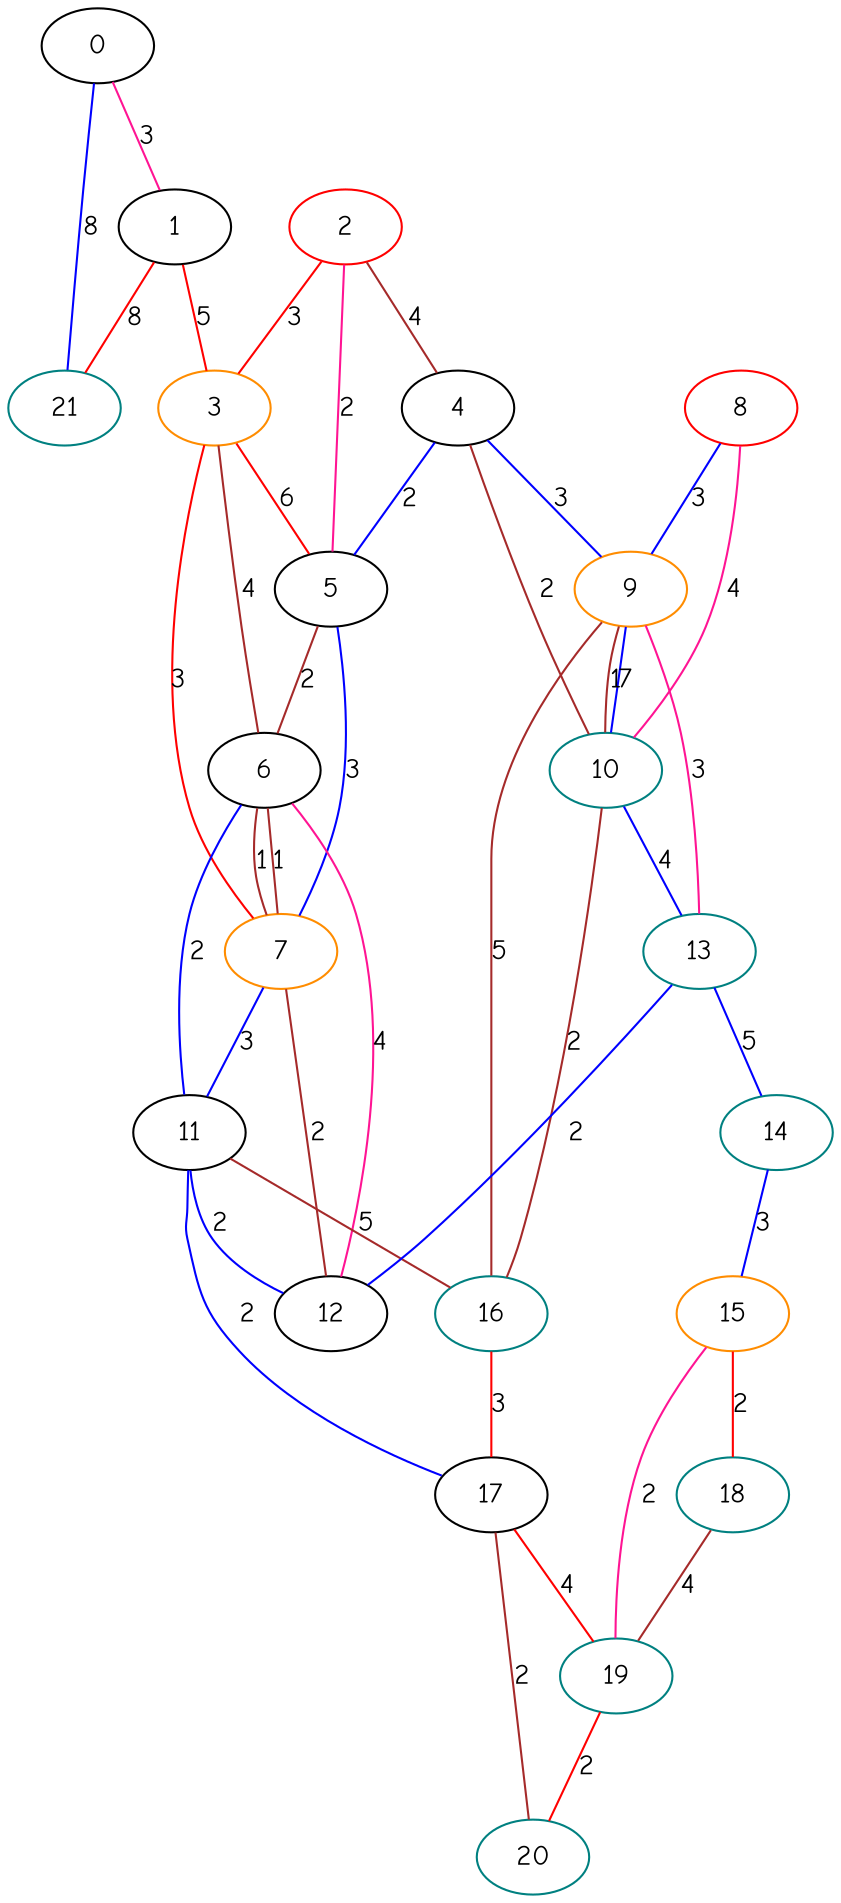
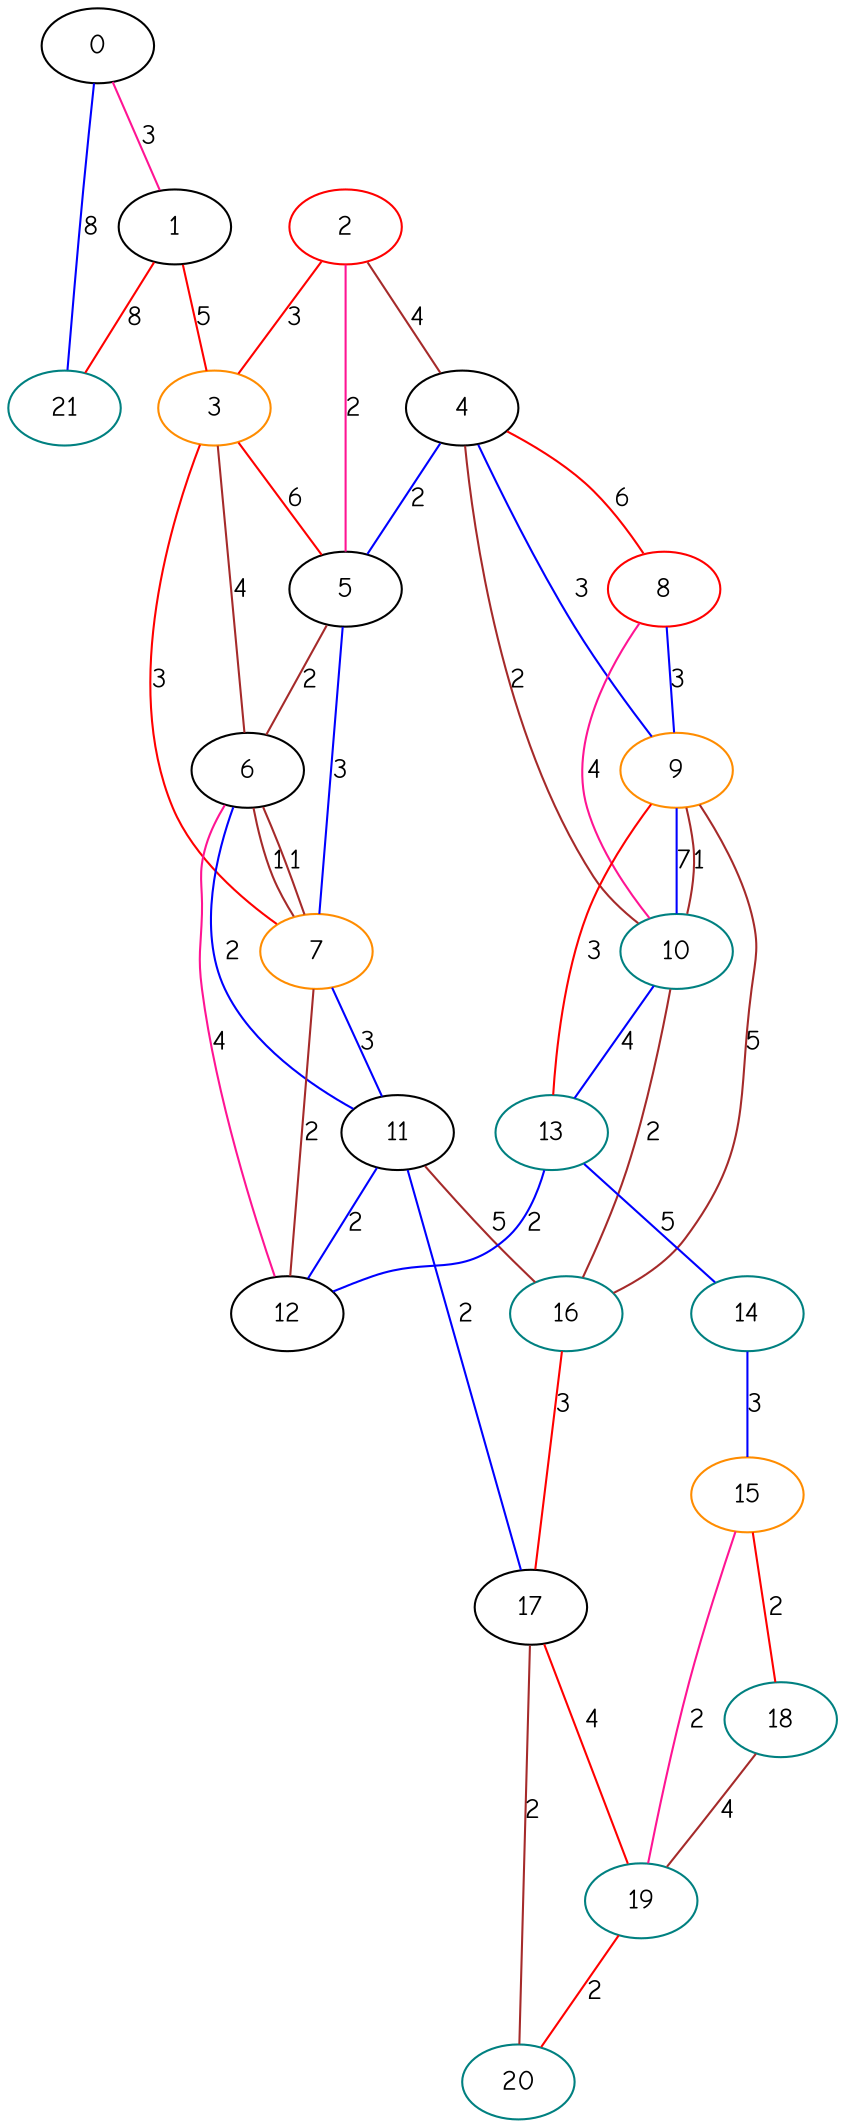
none -> (584, 482)
(687, 767) -> (578, 941)
